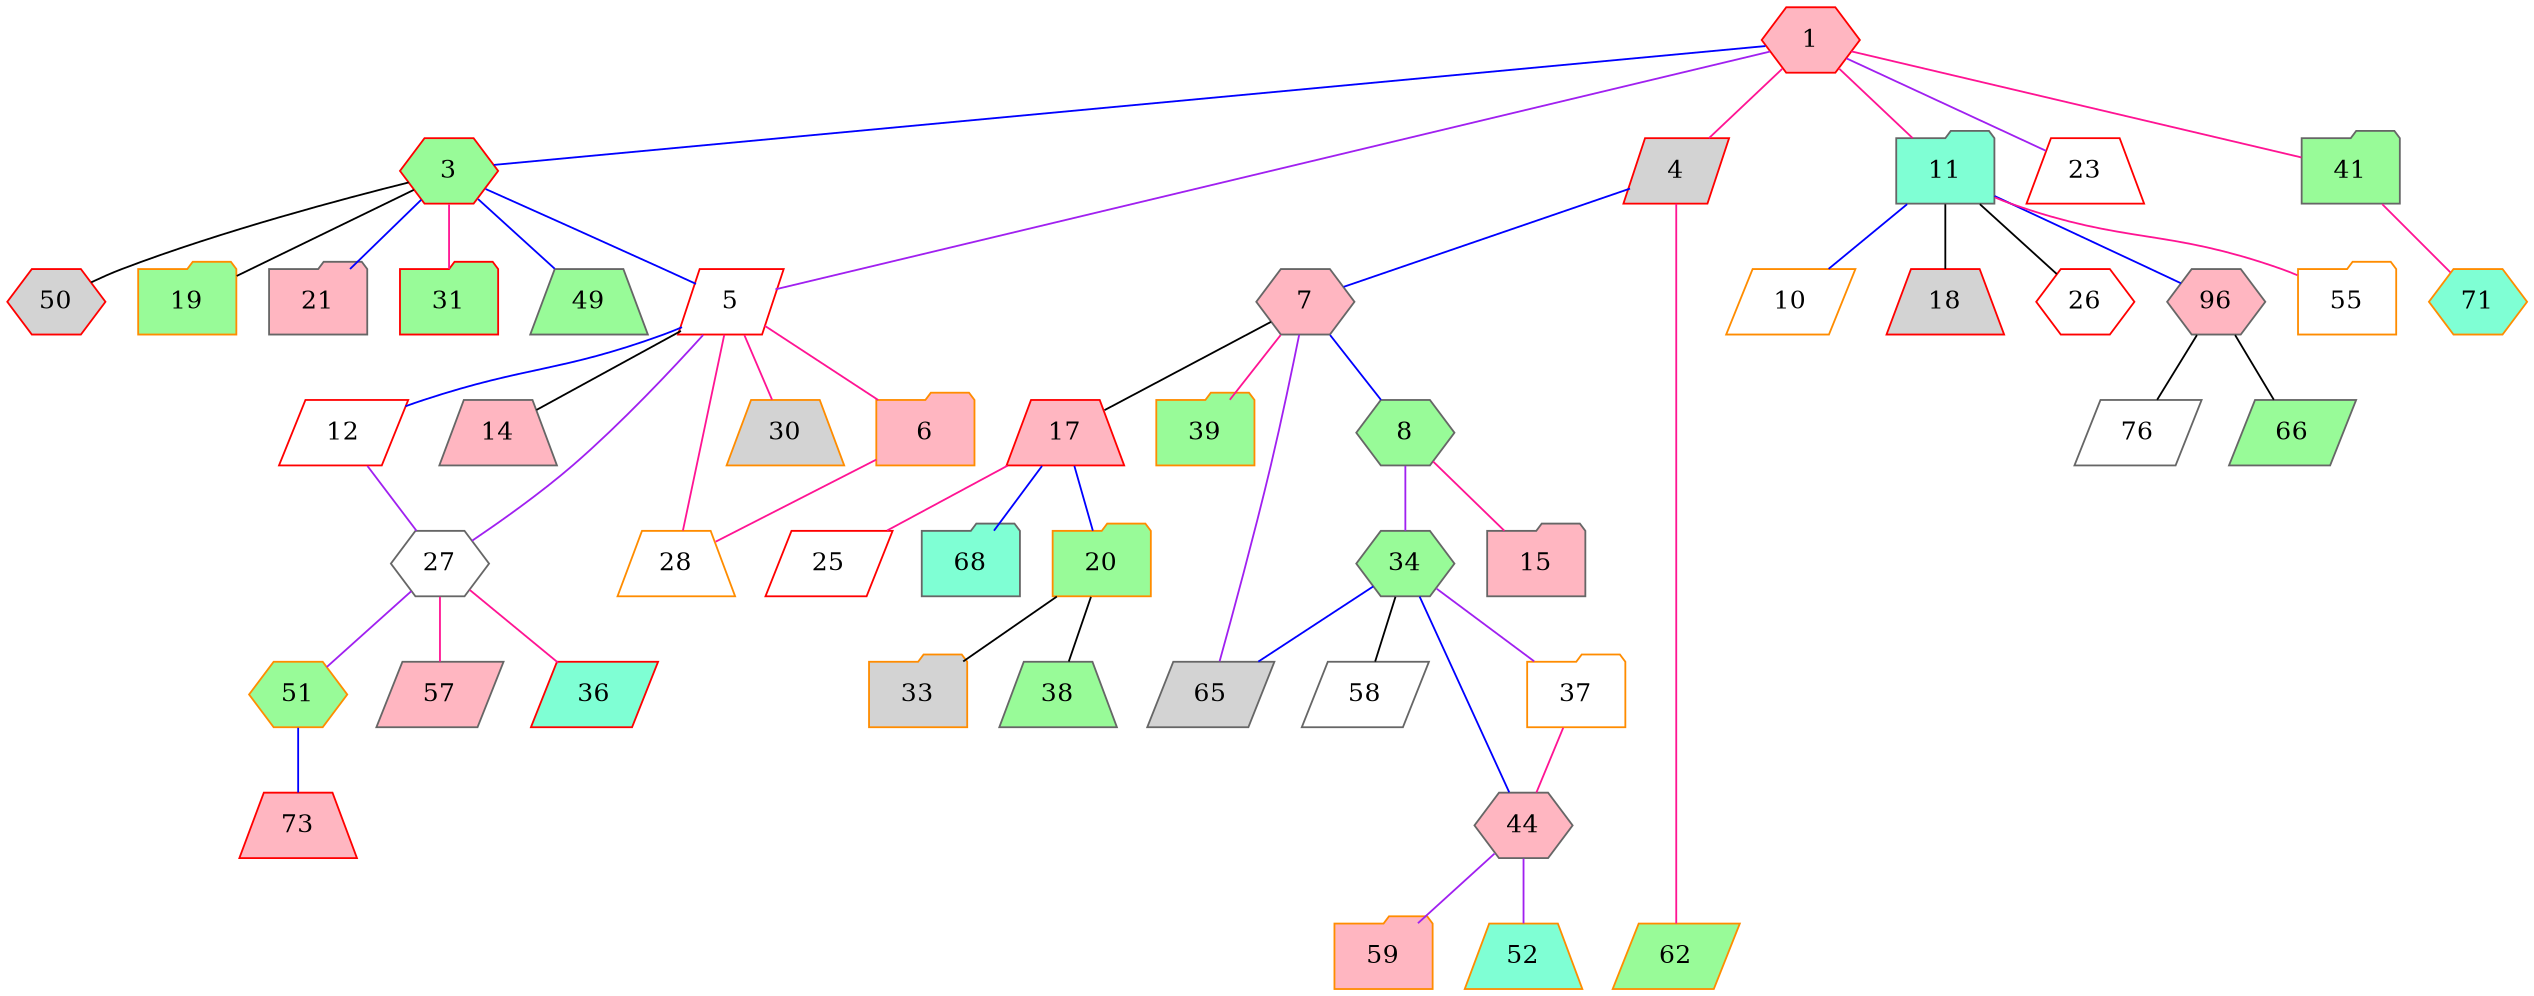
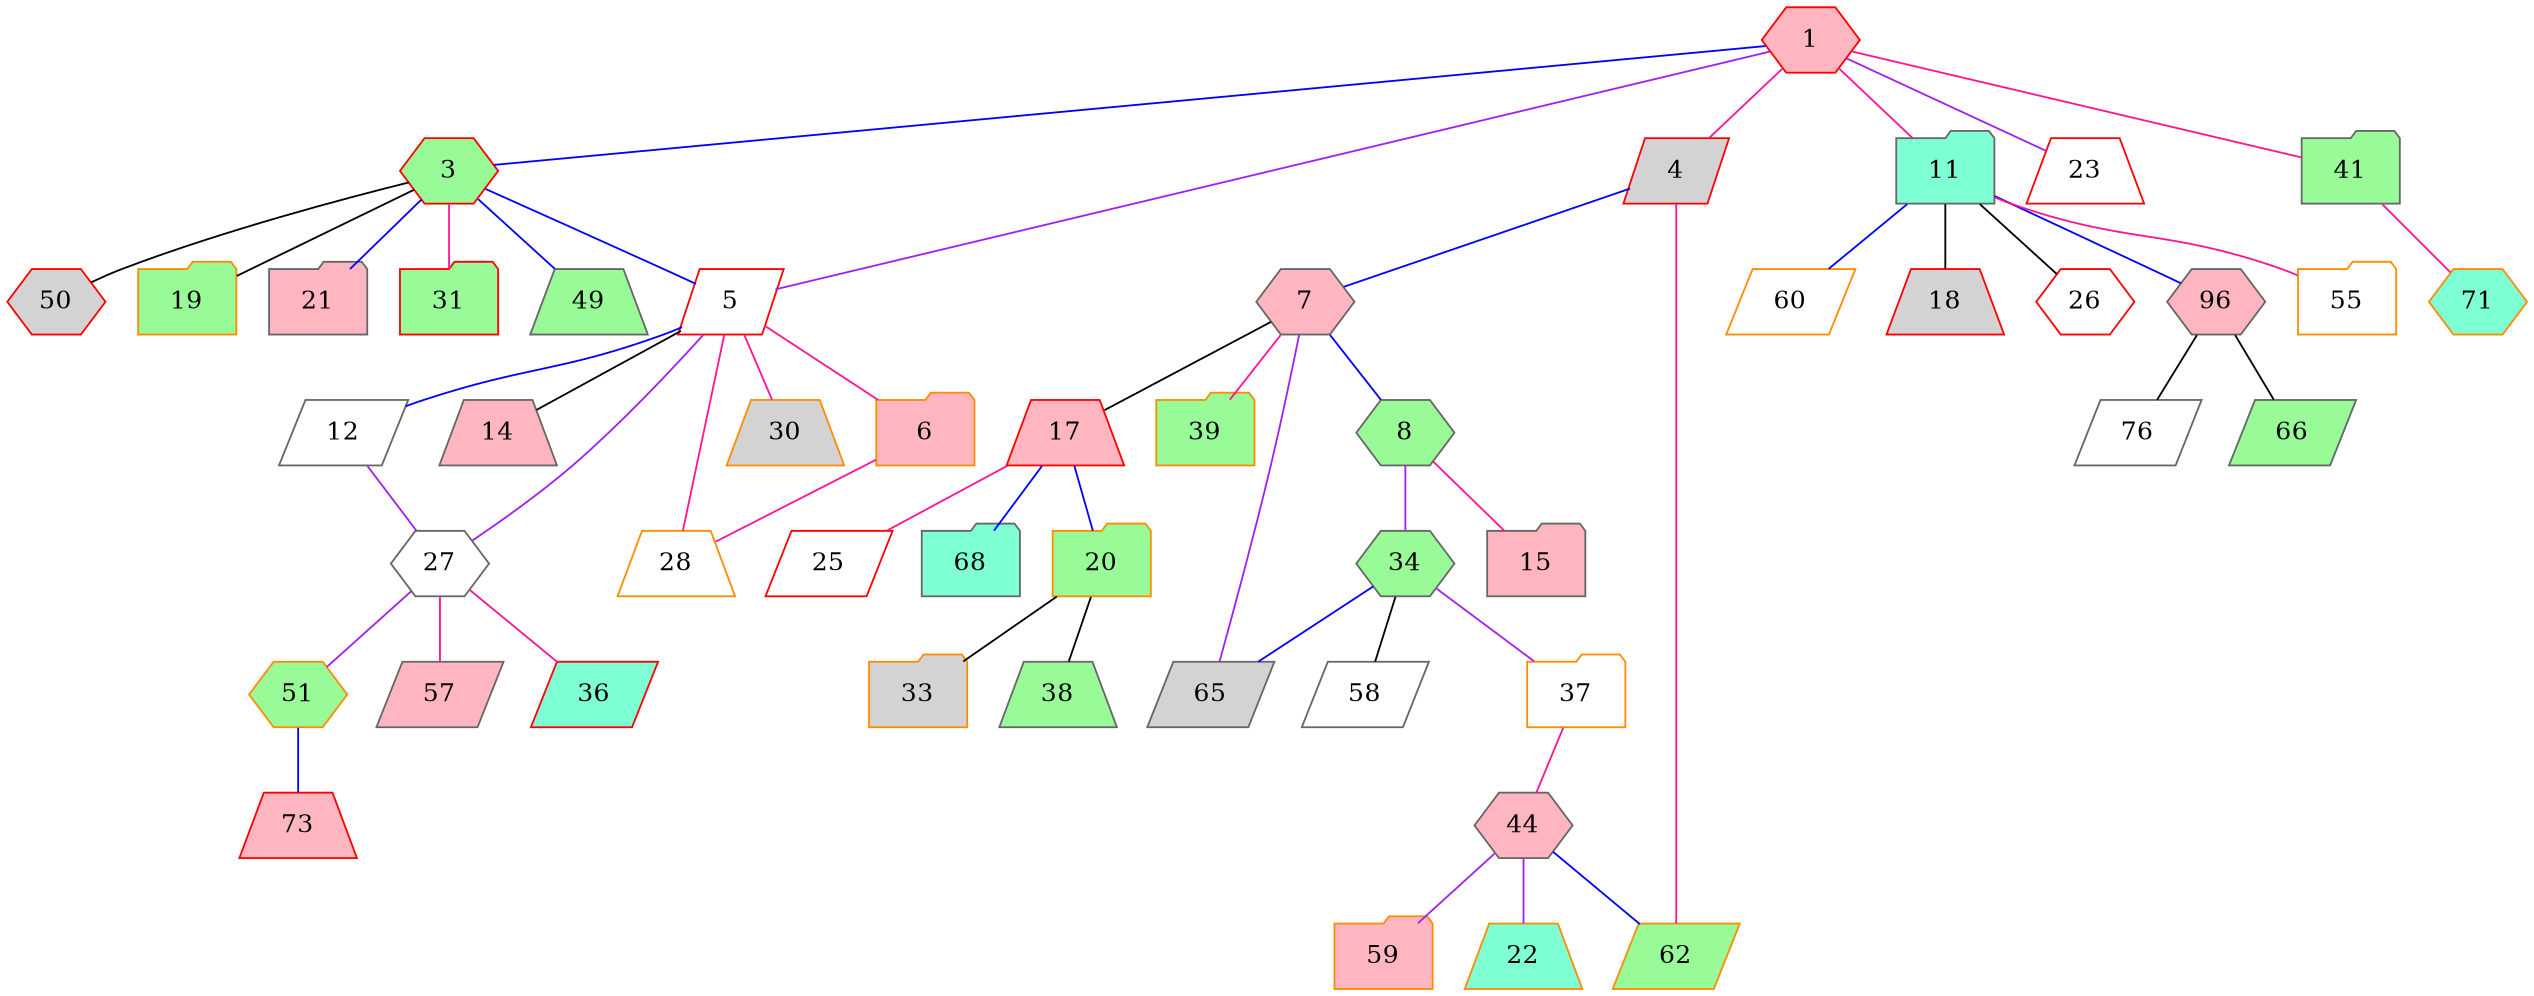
(1791, 302) -> (1791, 302)
(344, 433) -> (344, 433)
(1464, 694) -> (1596, 888)
(1524, 956) -> (1524, 956)
